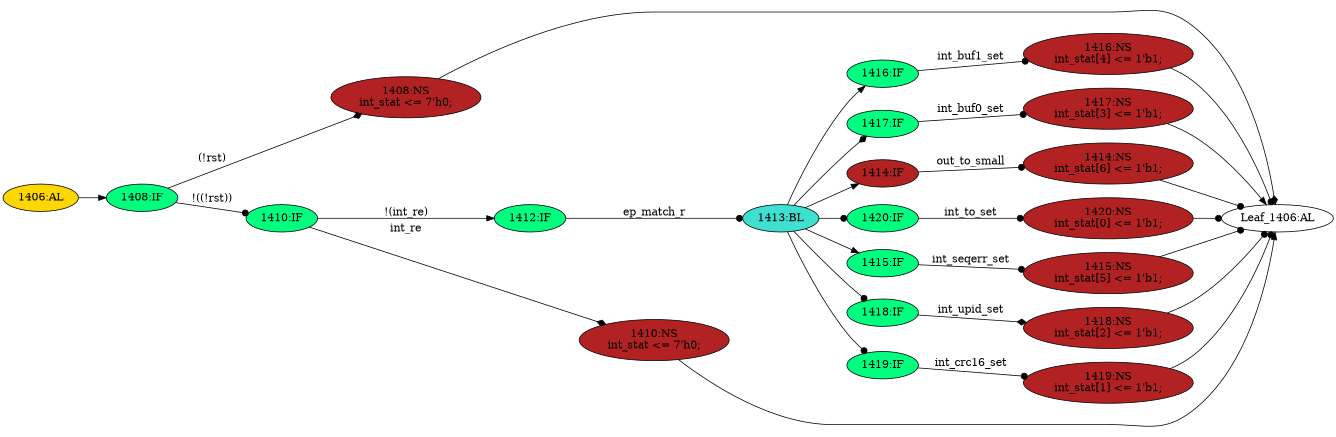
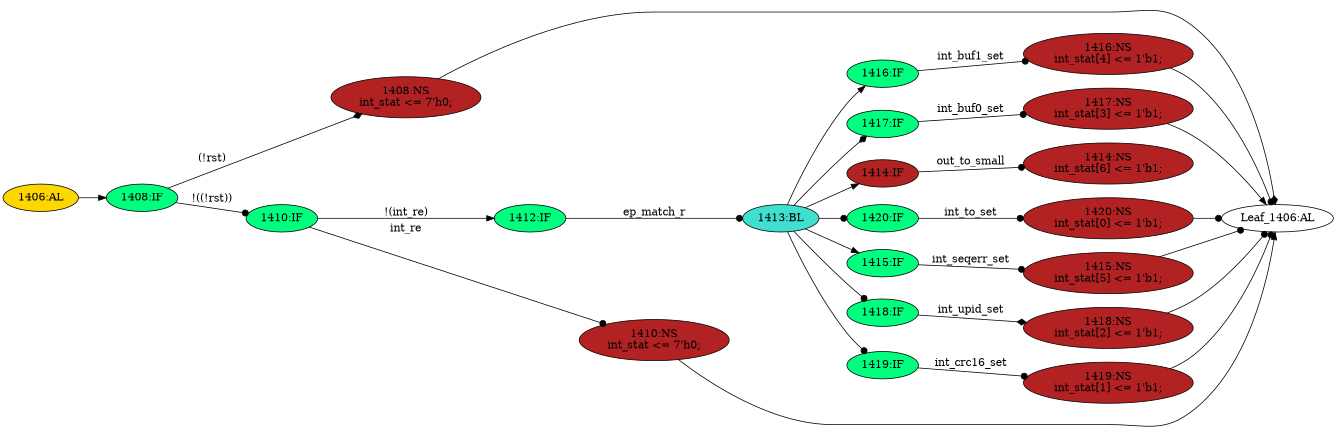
(1199, 193) -> none
(455, 275) -> (455, 275)
